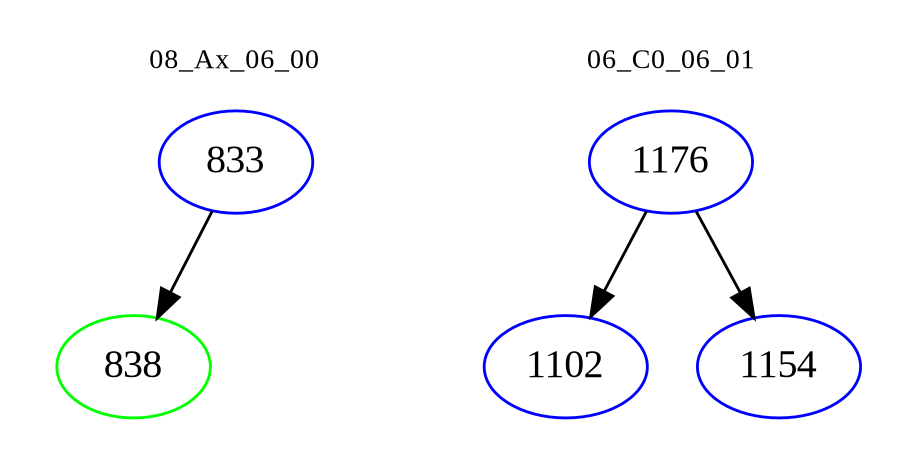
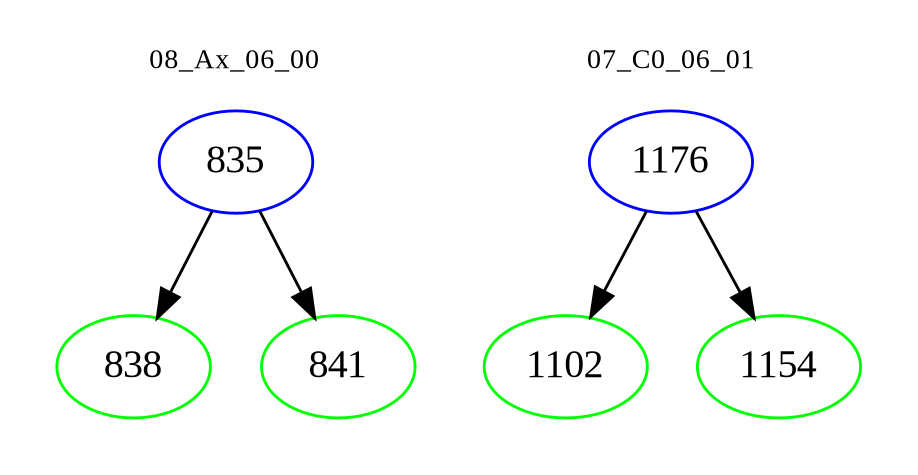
(672, 61) -> (672, 61)
(236, 162) -> (236, 162)
none -> (338, 367)
(566, 367) -> (566, 367)
(779, 367) -> (779, 367)
